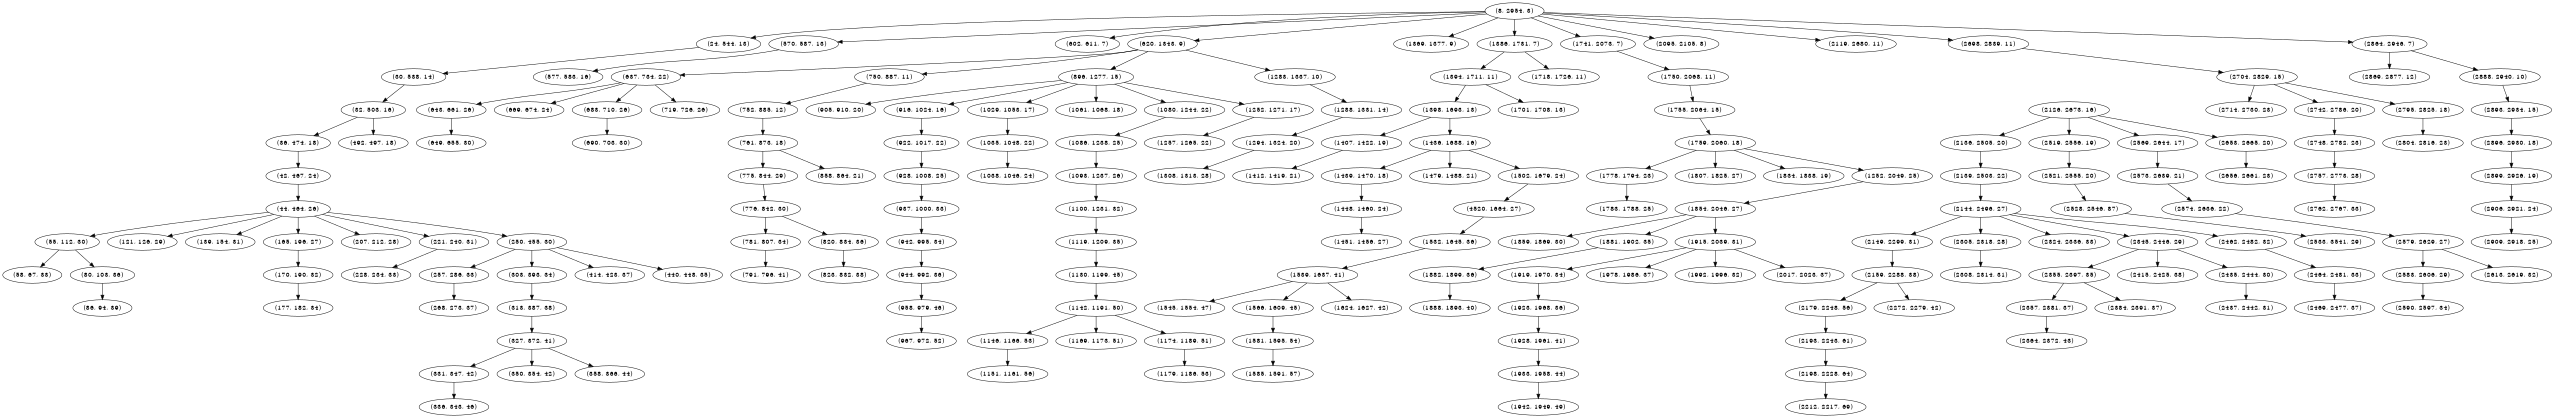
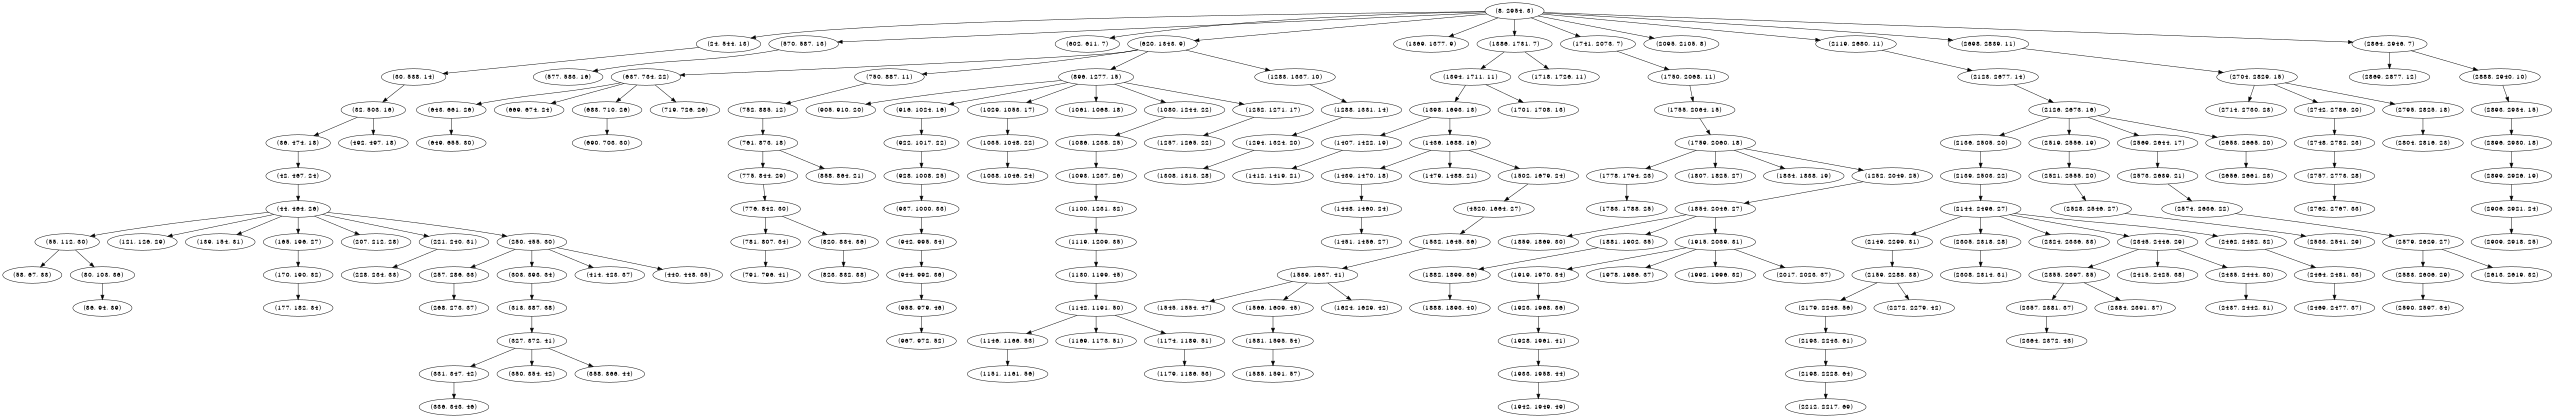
none -> (1998, 77)
(2091, 209) -> (2091, 209)
(2335, 242) -> (2335, 242)
(1361, 308) -> (1361, 308)
